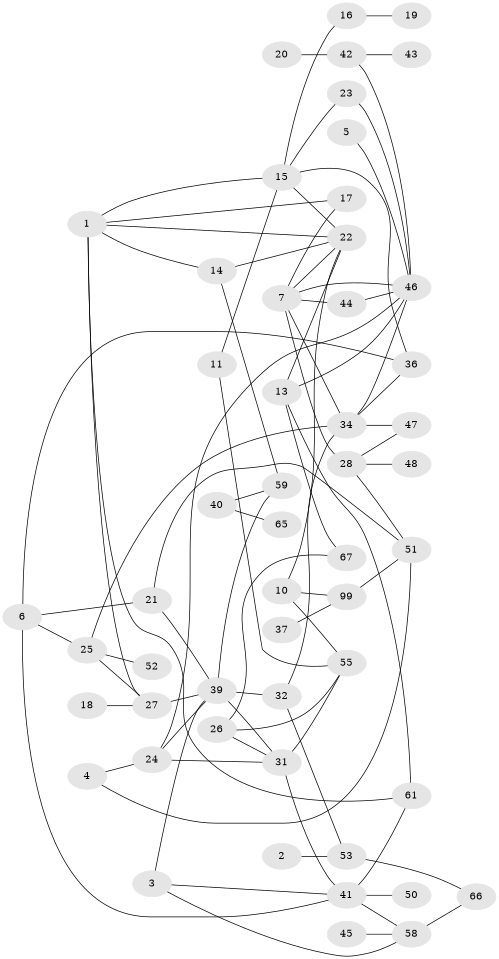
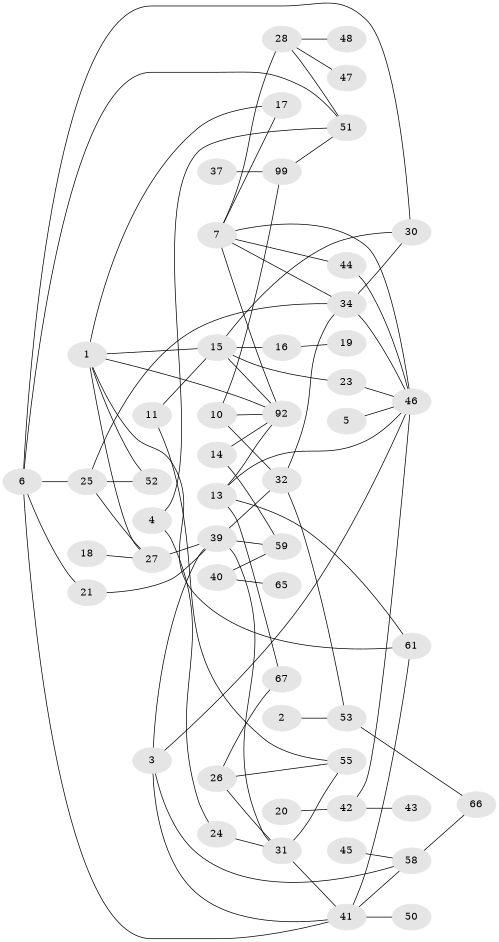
(347, 238) -> (282, 414)
(149, 254) -> (111, 416)
(412, 365) -> (412, 232)
(379, 425) -> none
(252, 468) -> (83, 160)
(199, 474) -> (306, 598)
(315, 627) -> (249, 448)
(181, 728) -> none
